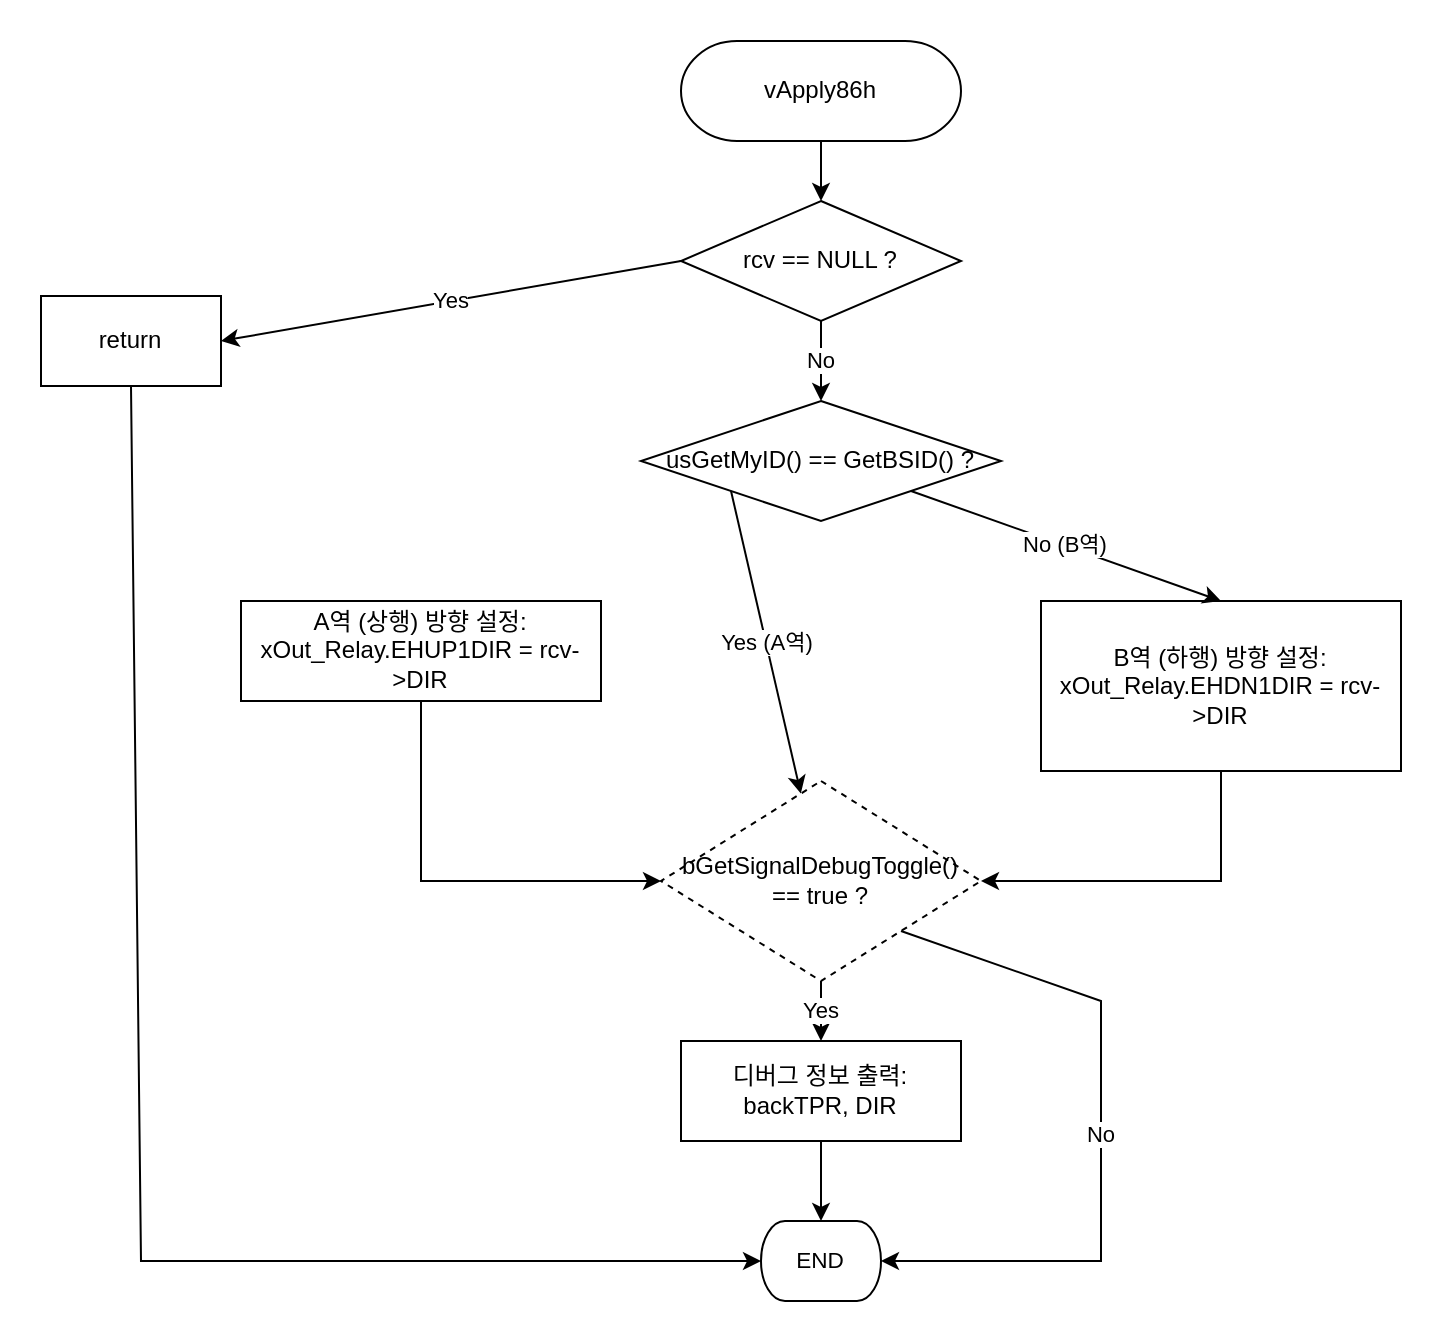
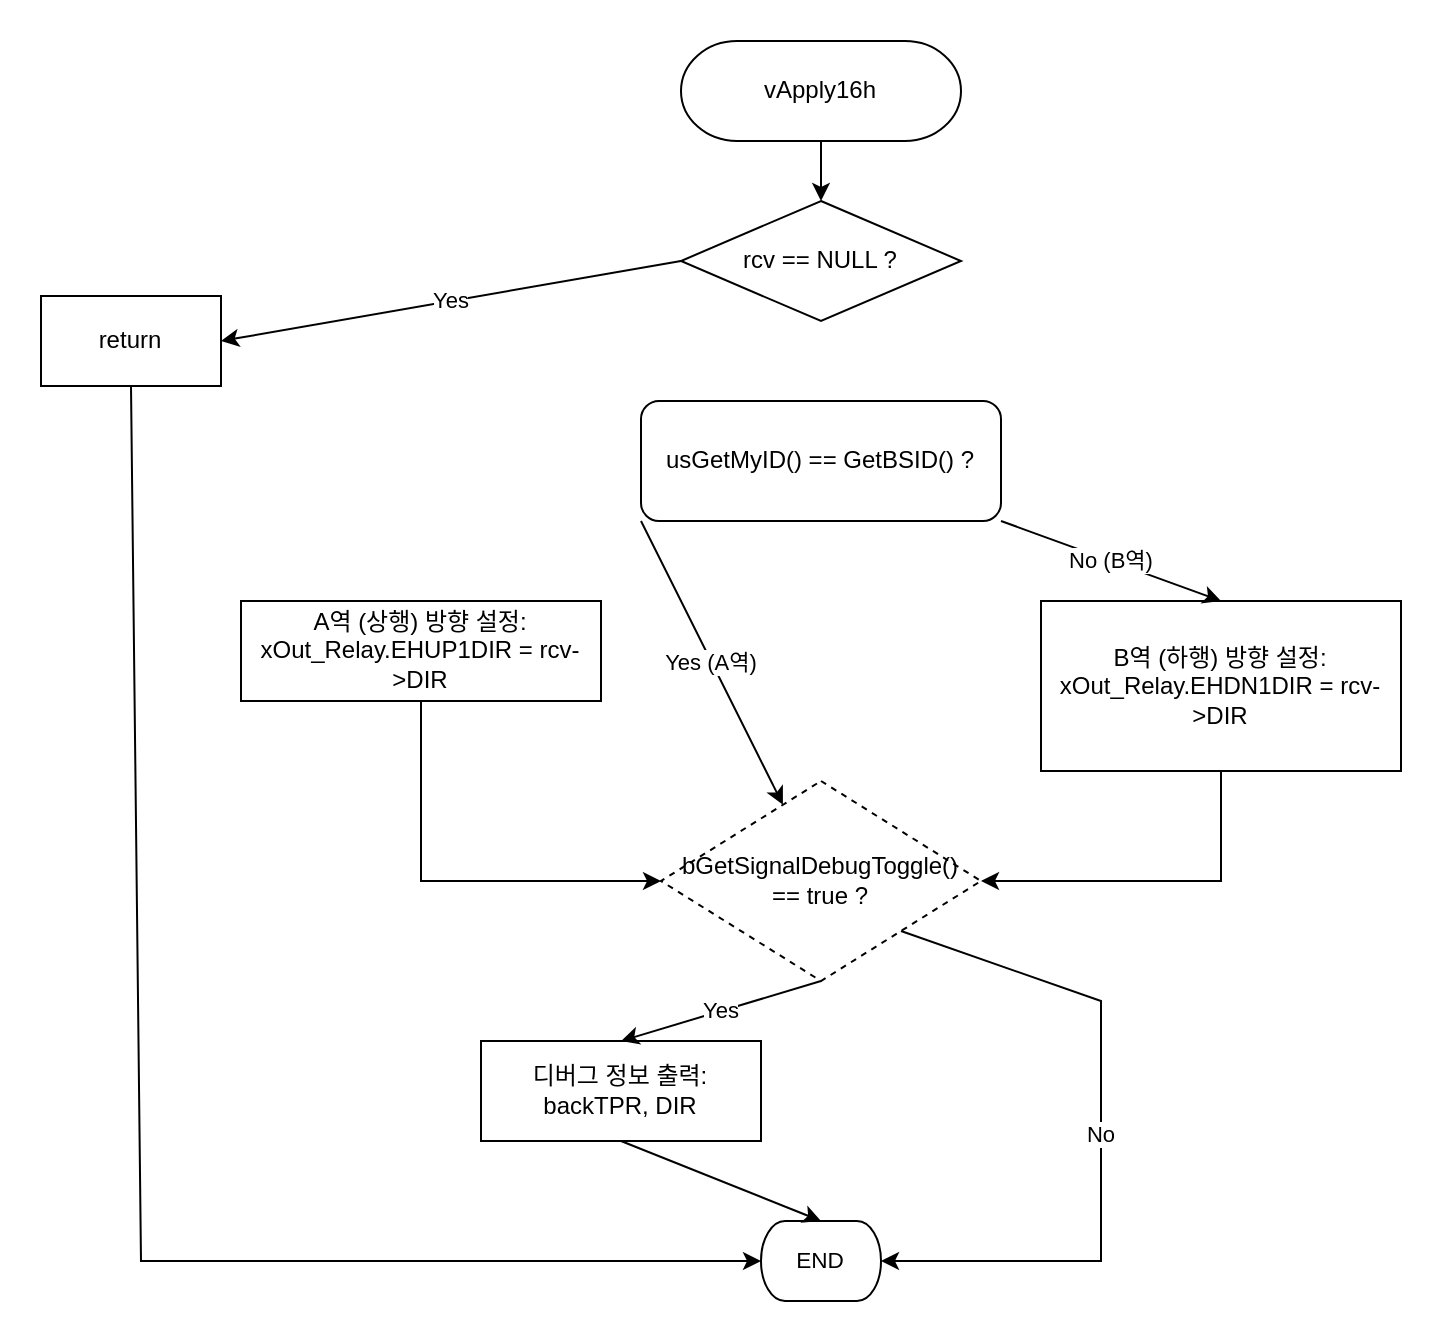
(821, 91) -> (821, 91)
(821, 355) -> none
(821, 461) -> (821, 461)
(821, 1091) -> (621, 1091)
